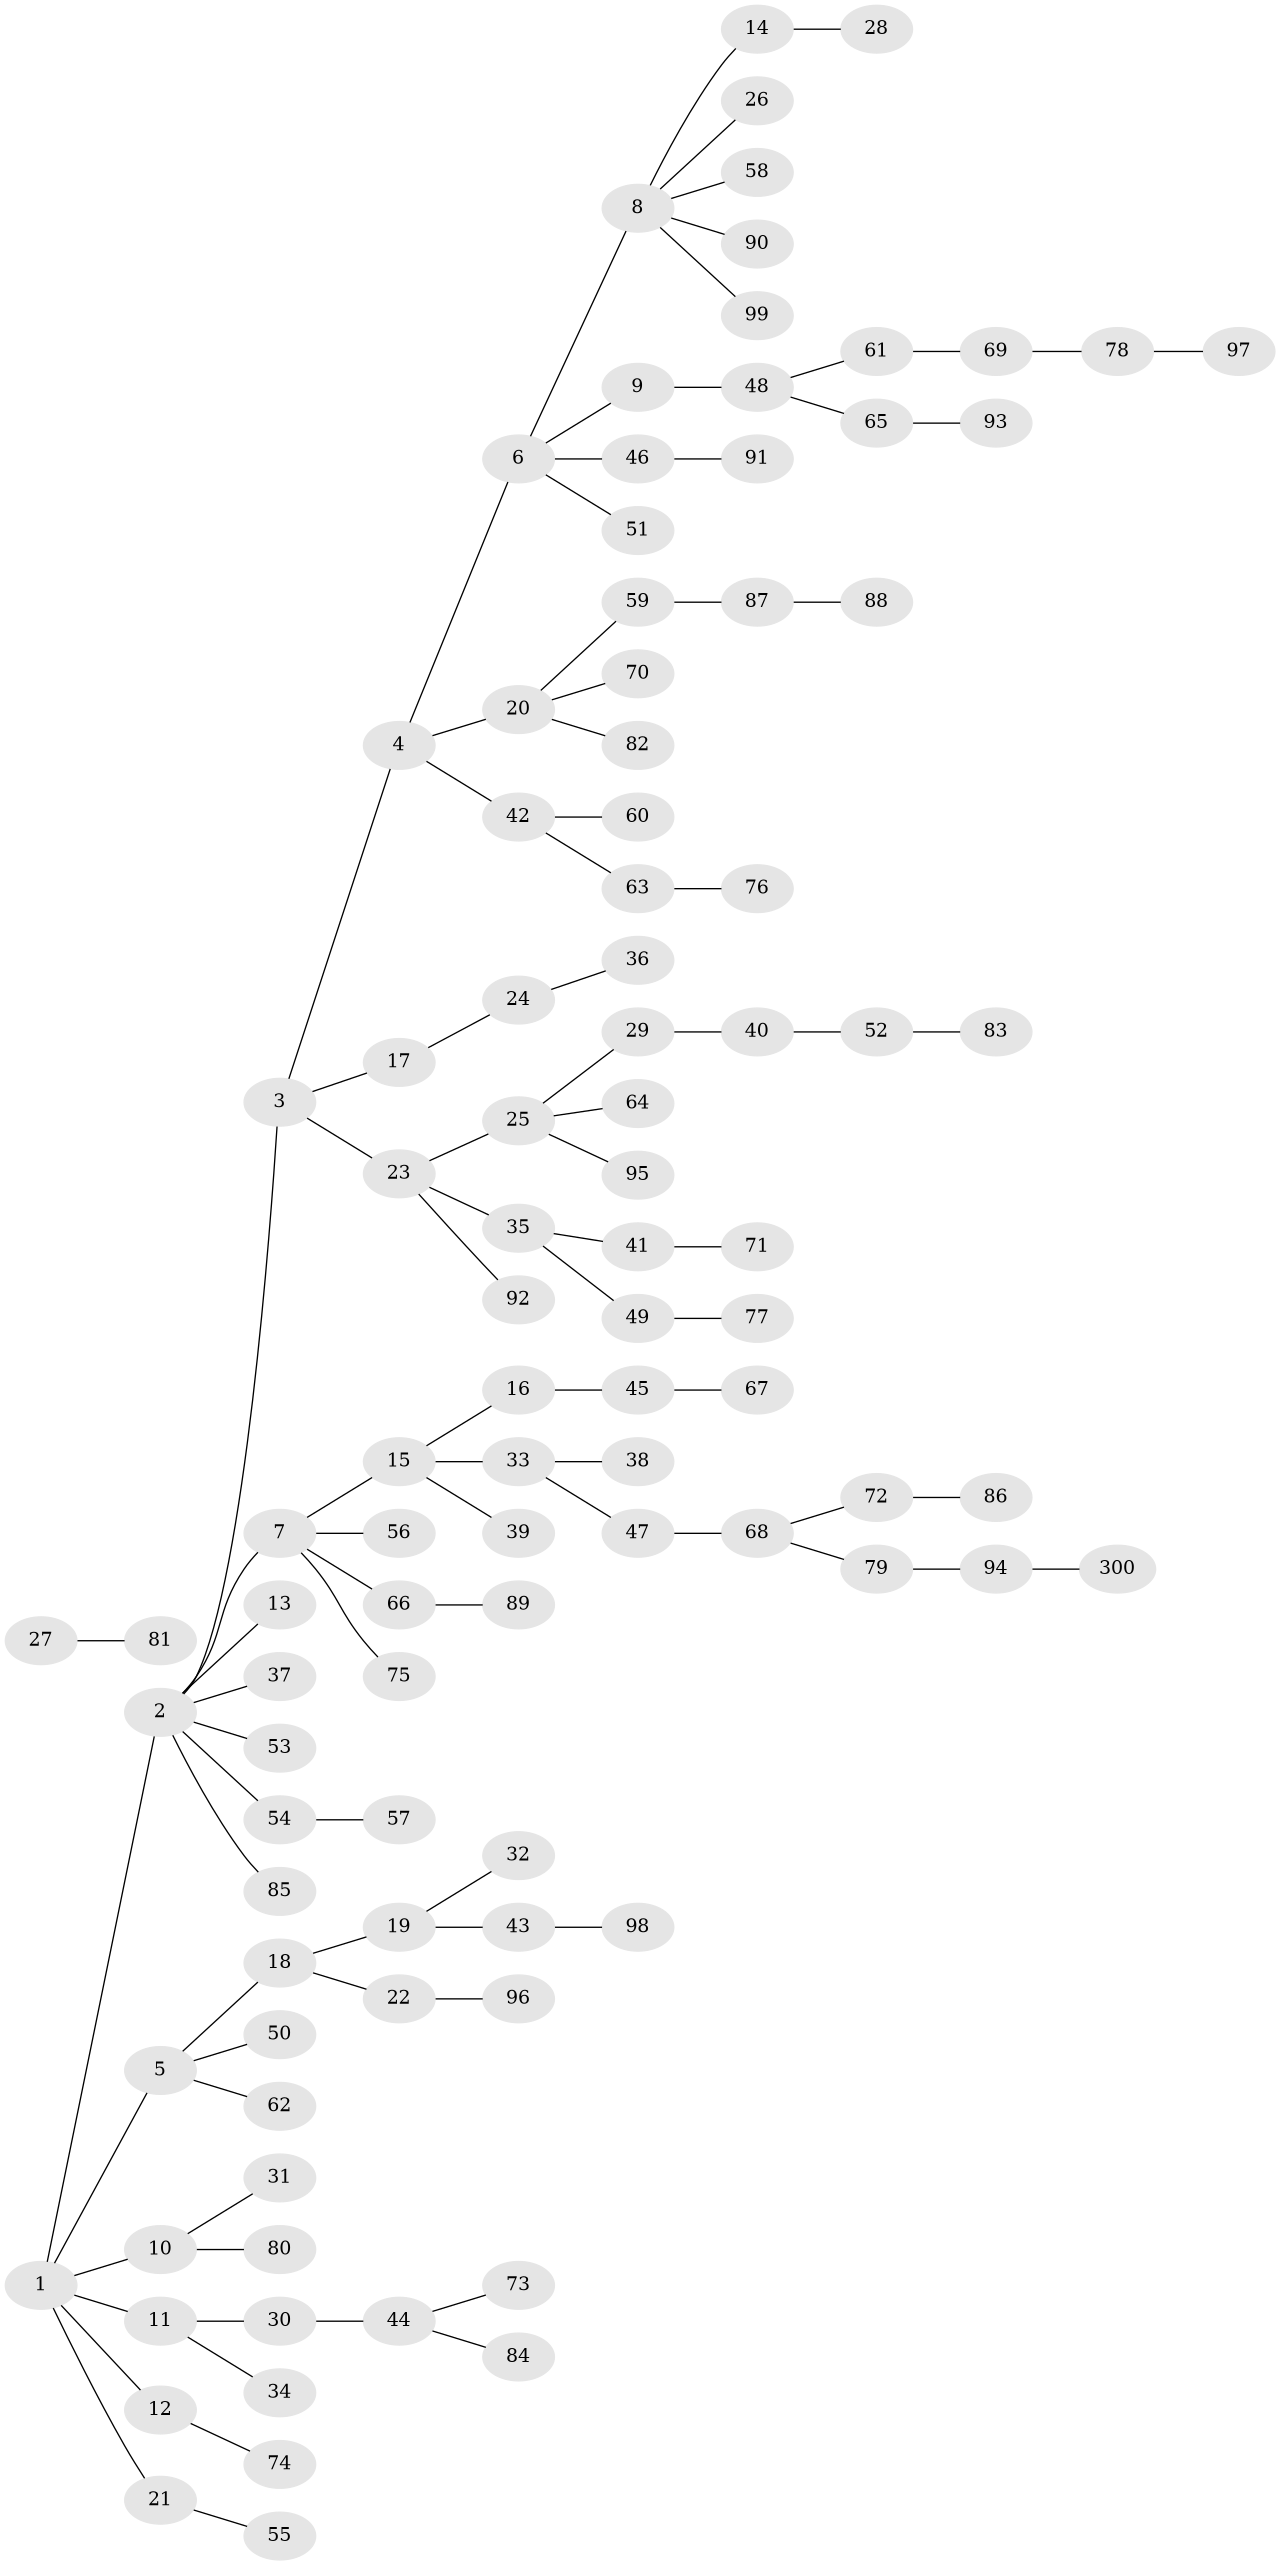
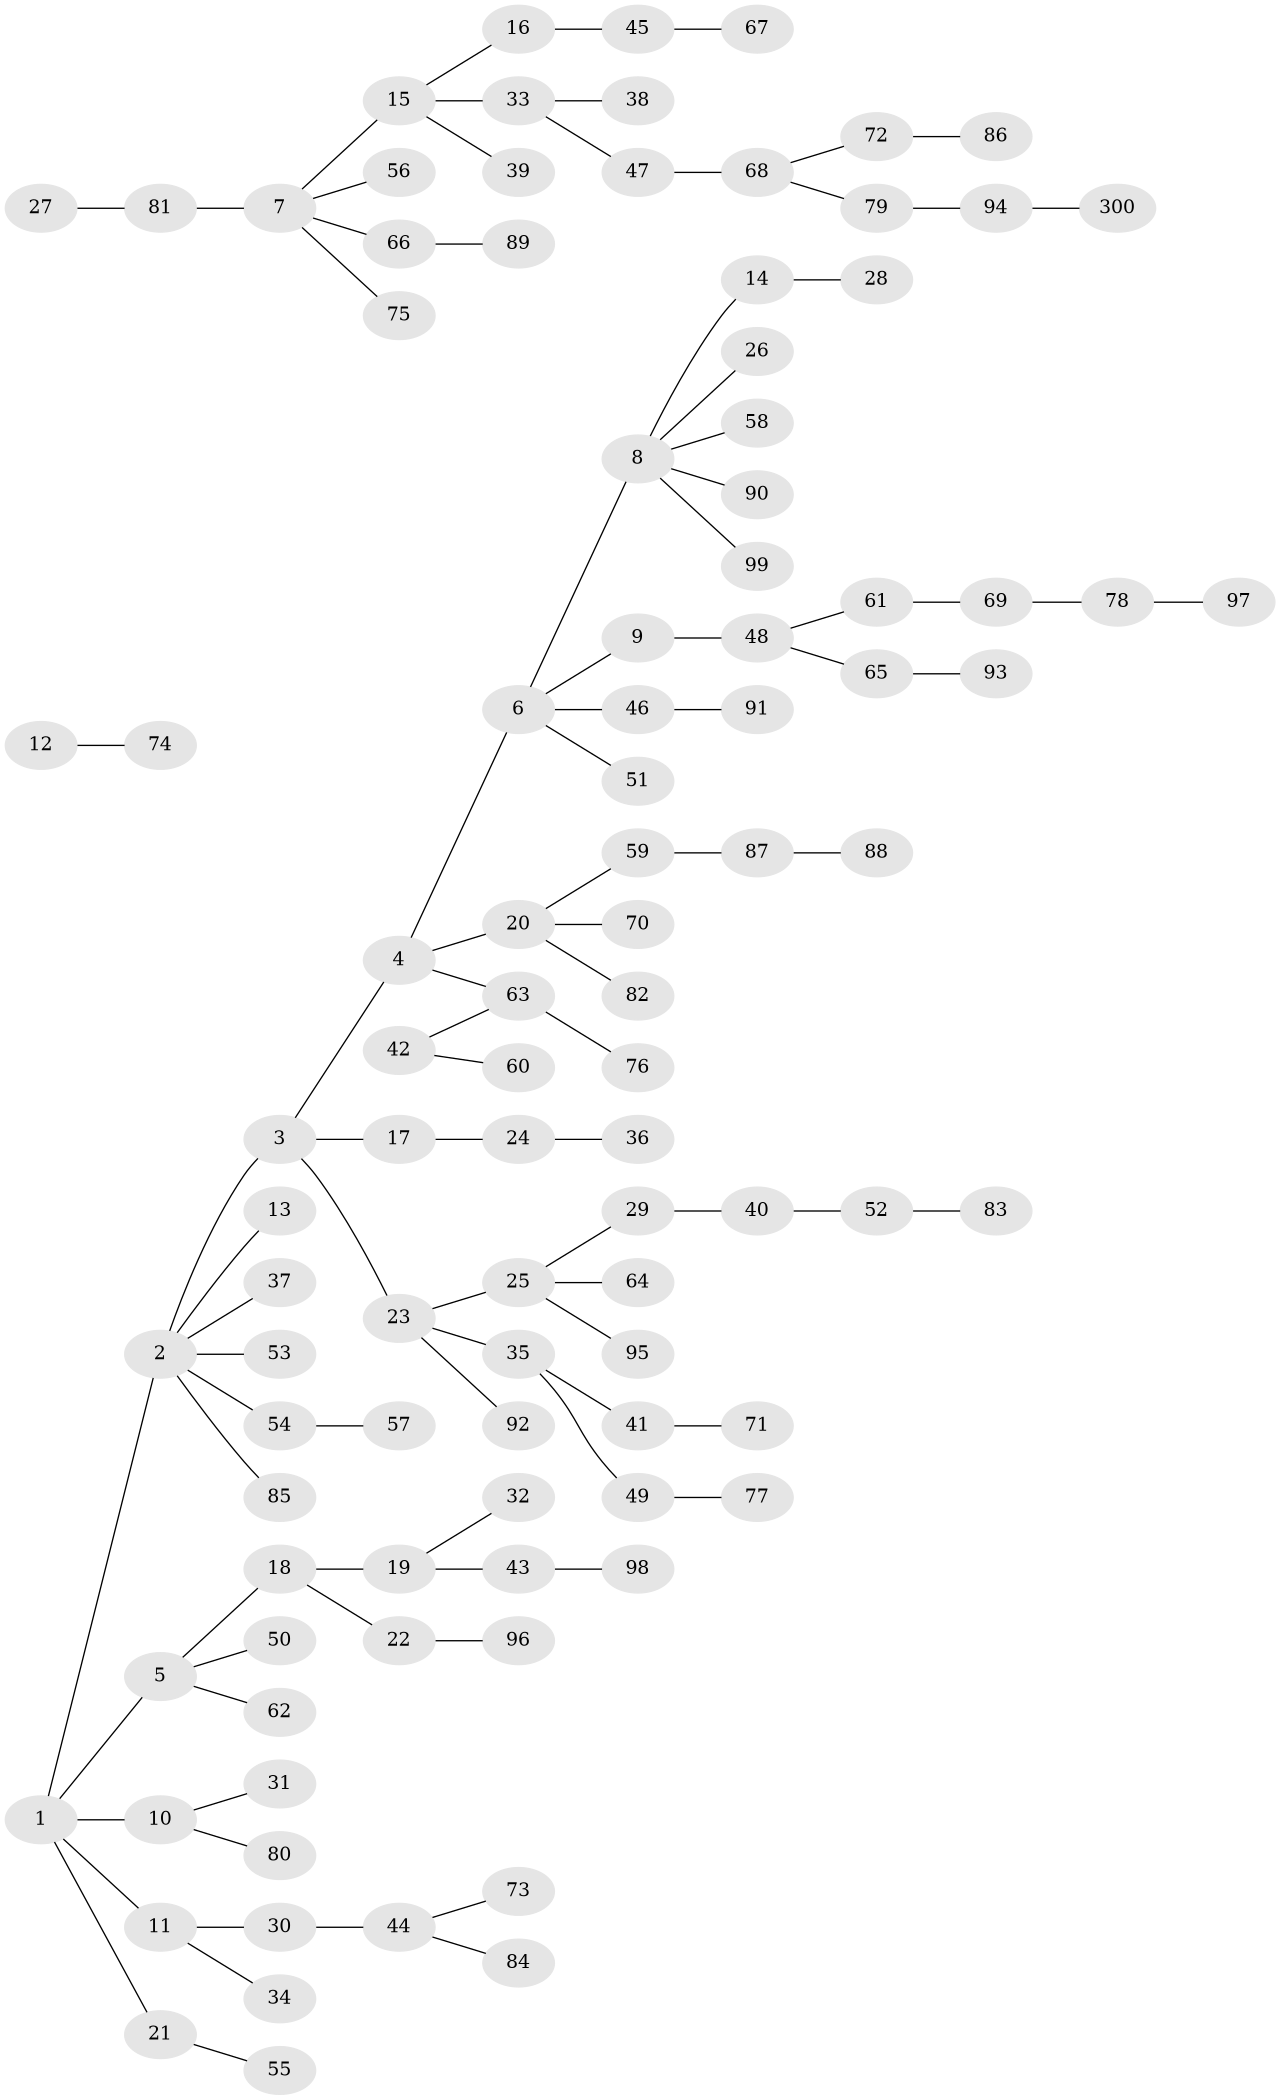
(459, 781) -> (459, 978)
(229, 1596) -> (220, 208)
(101, 2348) -> none
